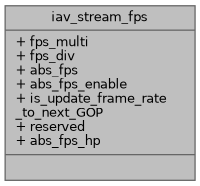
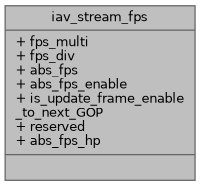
(91, 99) -> (100, 99)
